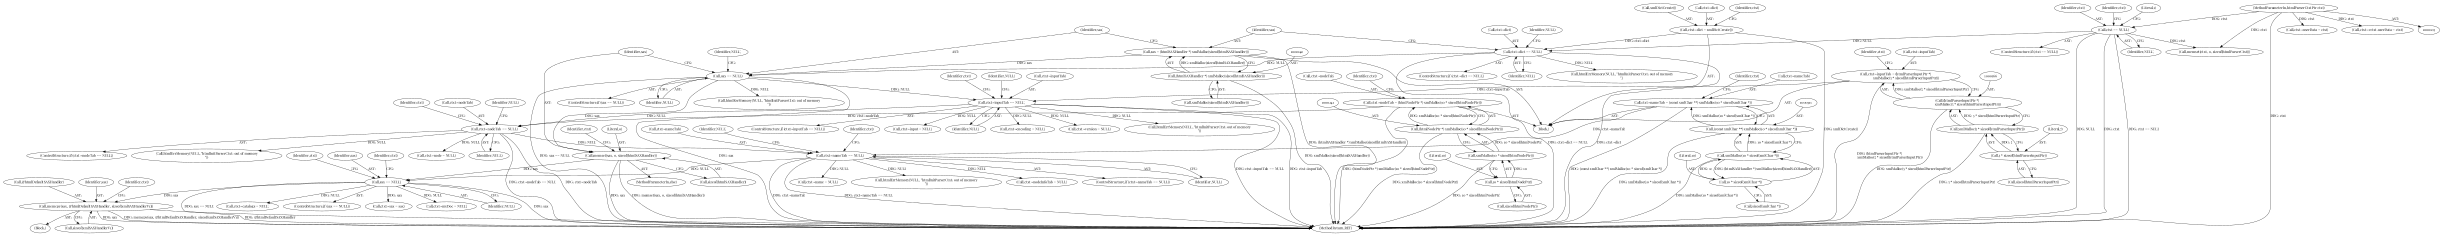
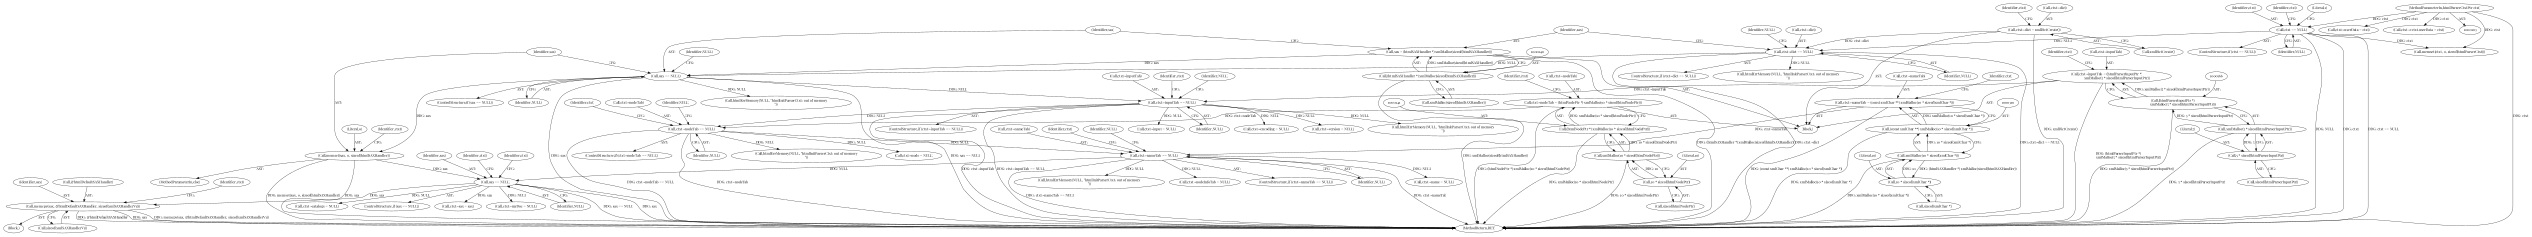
none -> (2102, 39)
(723, 182) -> none
